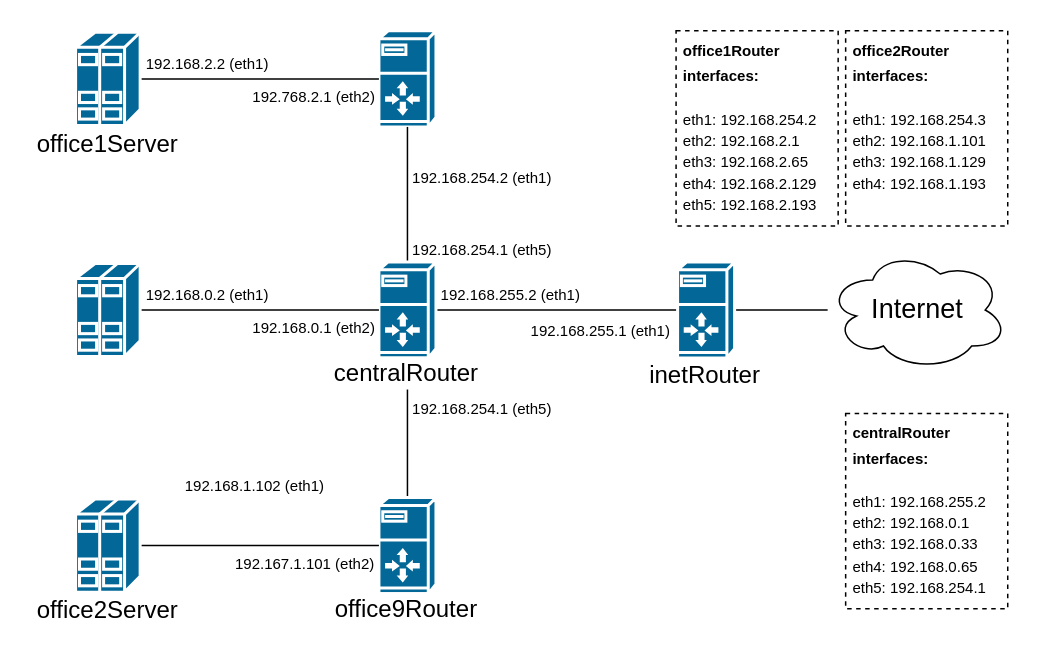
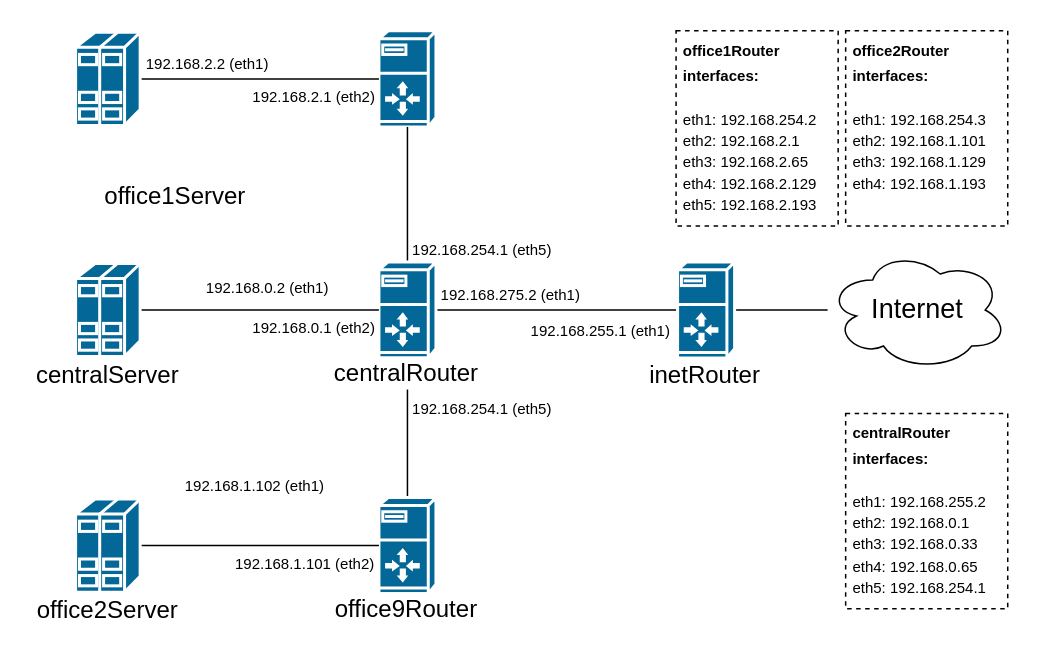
(314, 94) -> (314, 94)
(108, 143) -> (175, 196)
(482, 175) -> none
(208, 292) -> (268, 284)
(511, 292) -> (511, 292)
none -> (108, 374)
(305, 560) -> (305, 560)
